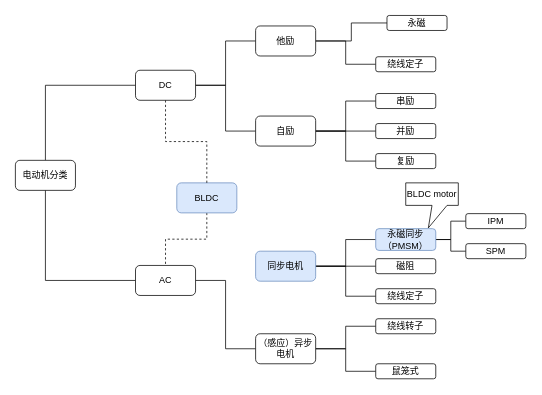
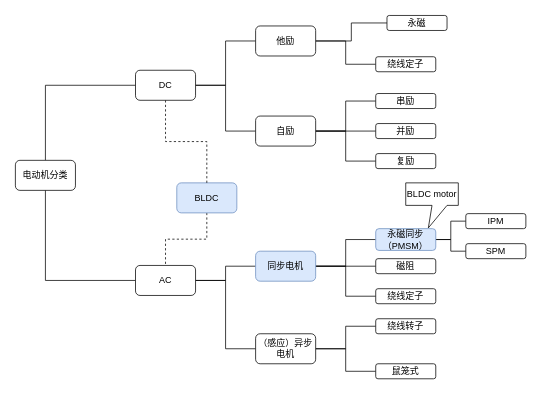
none -> (234, 266)
